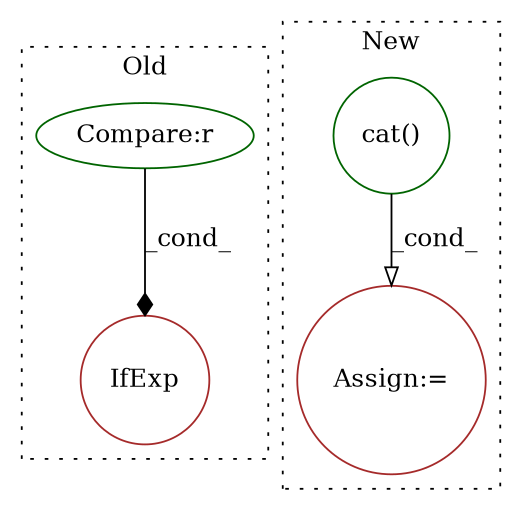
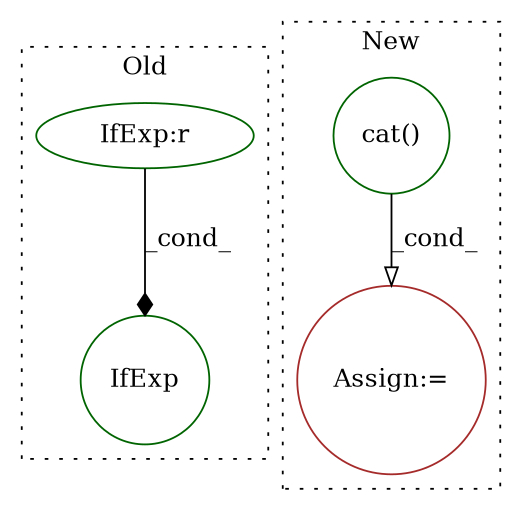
(145, 136) -> (145, 136)
(145, 380) -> (145, 380)
